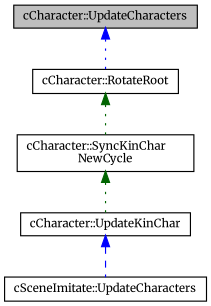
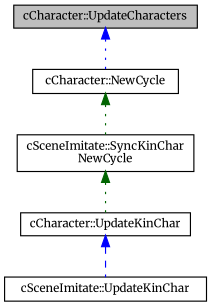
(106, 81) -> (106, 81)
(106, 153) -> (106, 153)
(106, 289) -> (106, 289)
